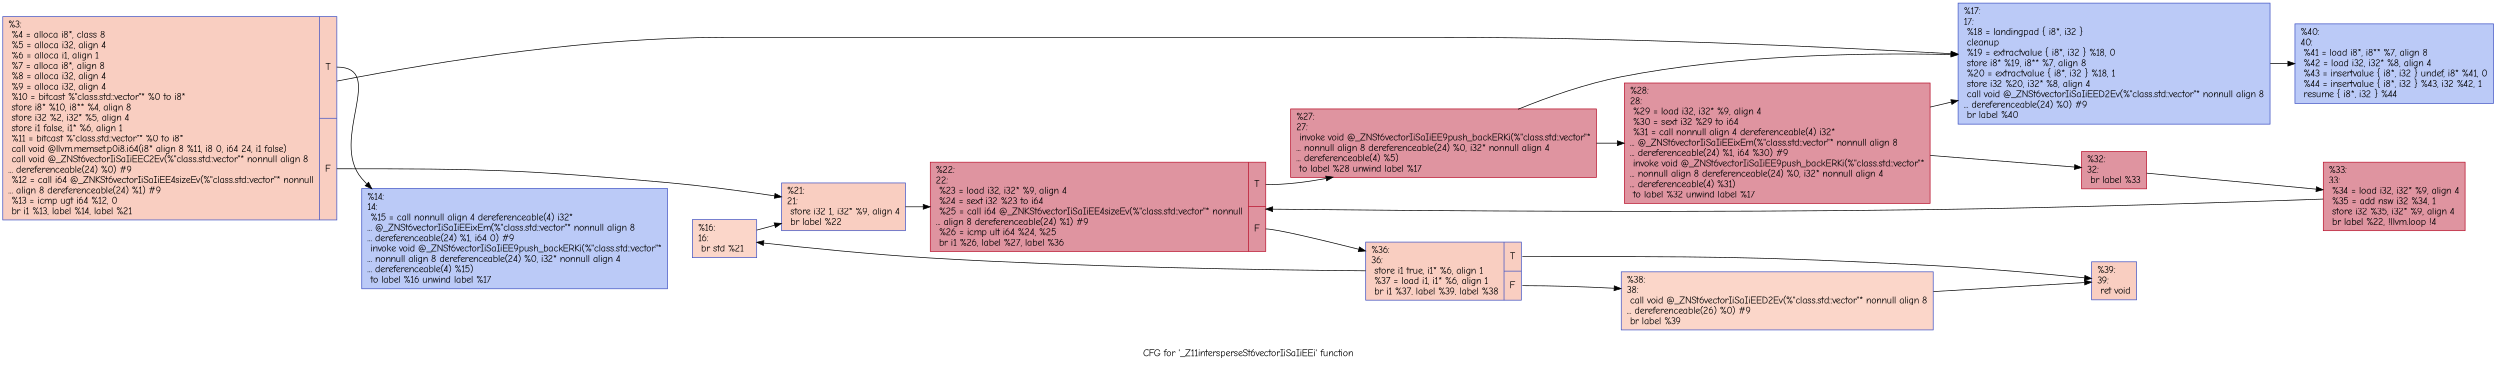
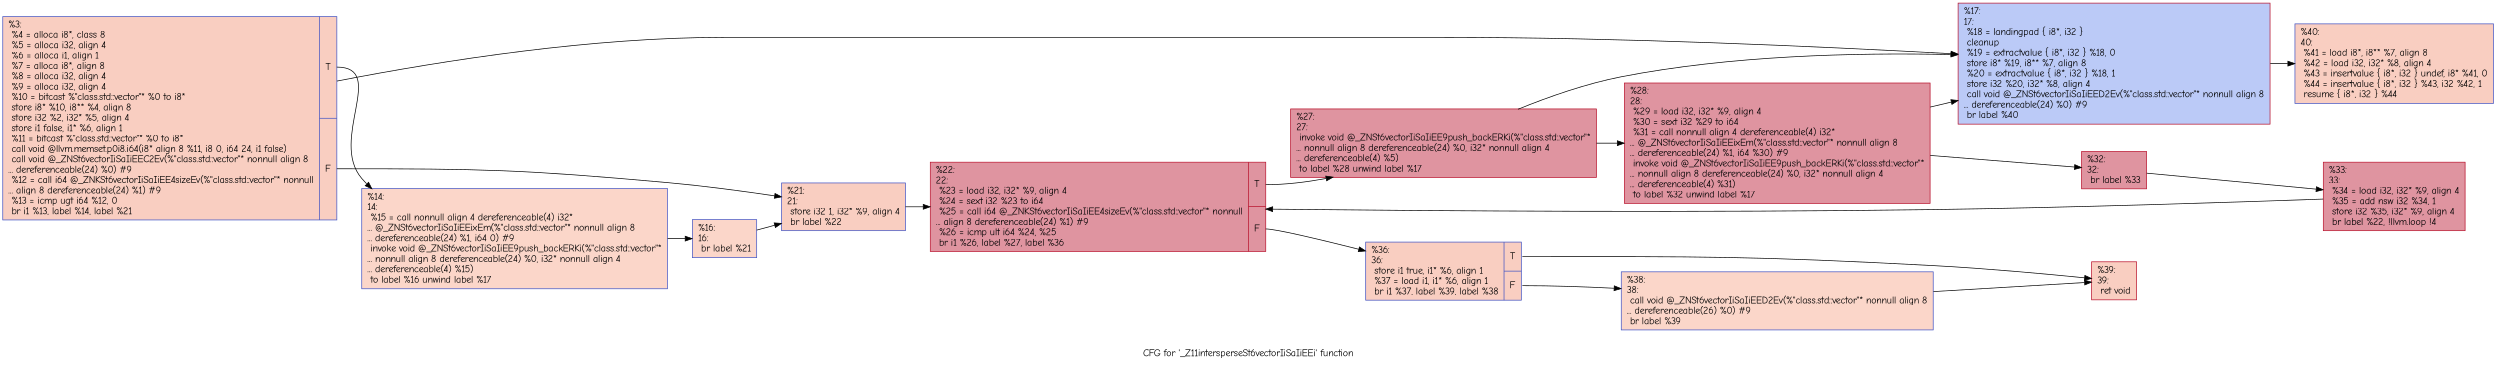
(2114, 64) -> (2114, 64)
(2394, 64) -> (2394, 64)
(515, 239) -> (515, 239)
(721, 249) -> (725, 249)
(1064, 264) -> (676, 239)
(2114, 281) -> (2114, 281)
